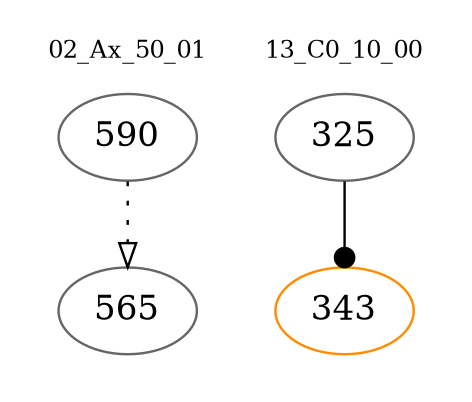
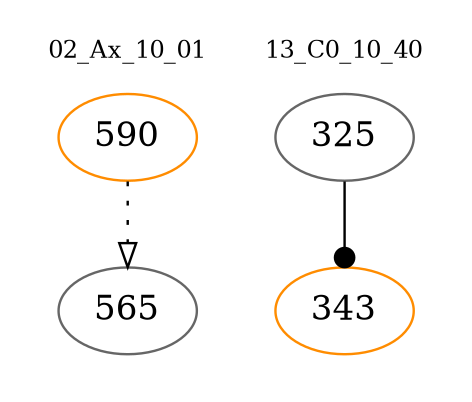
(128, 52) -> (128, 52)
(345, 52) -> (345, 52)
(128, 137) -> (128, 137)
